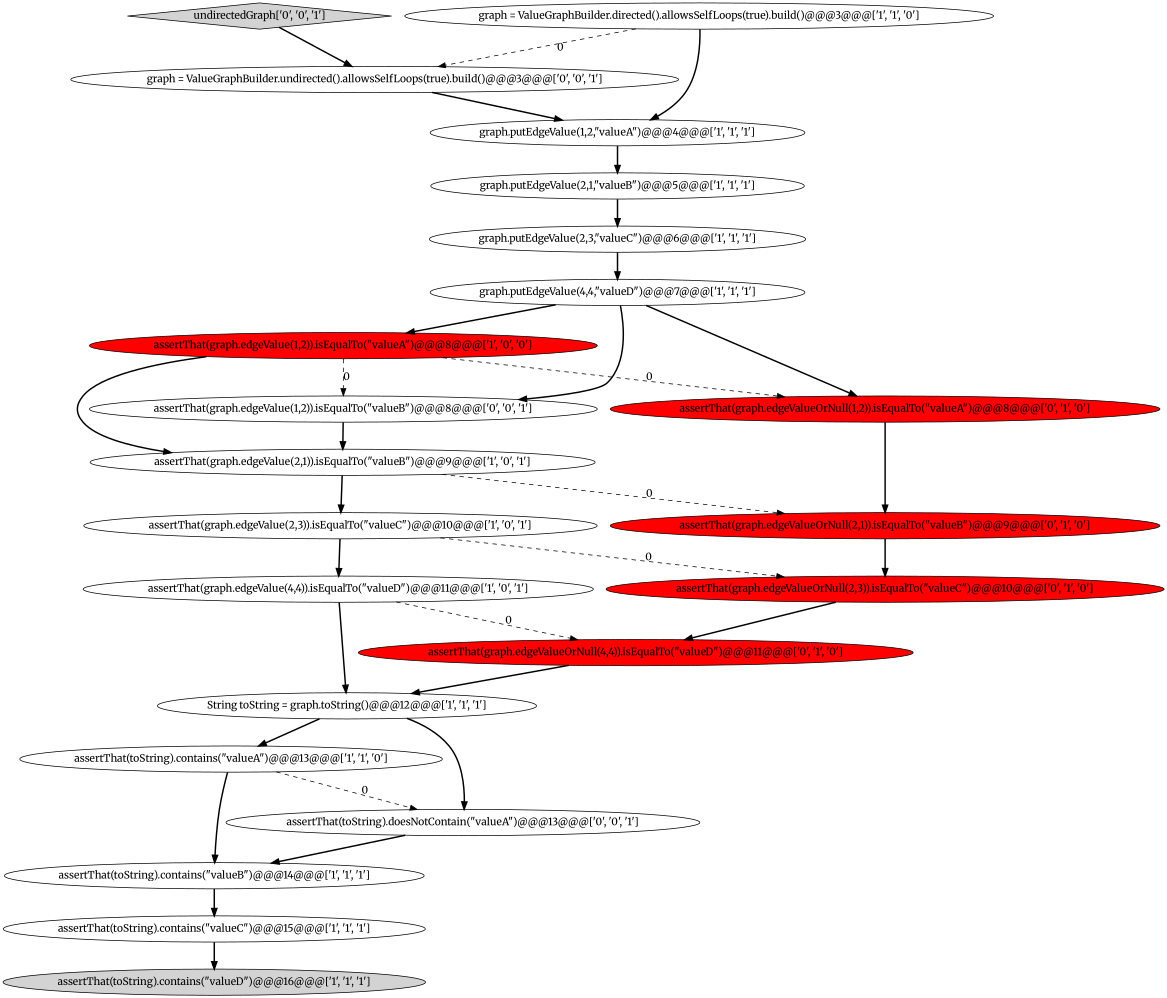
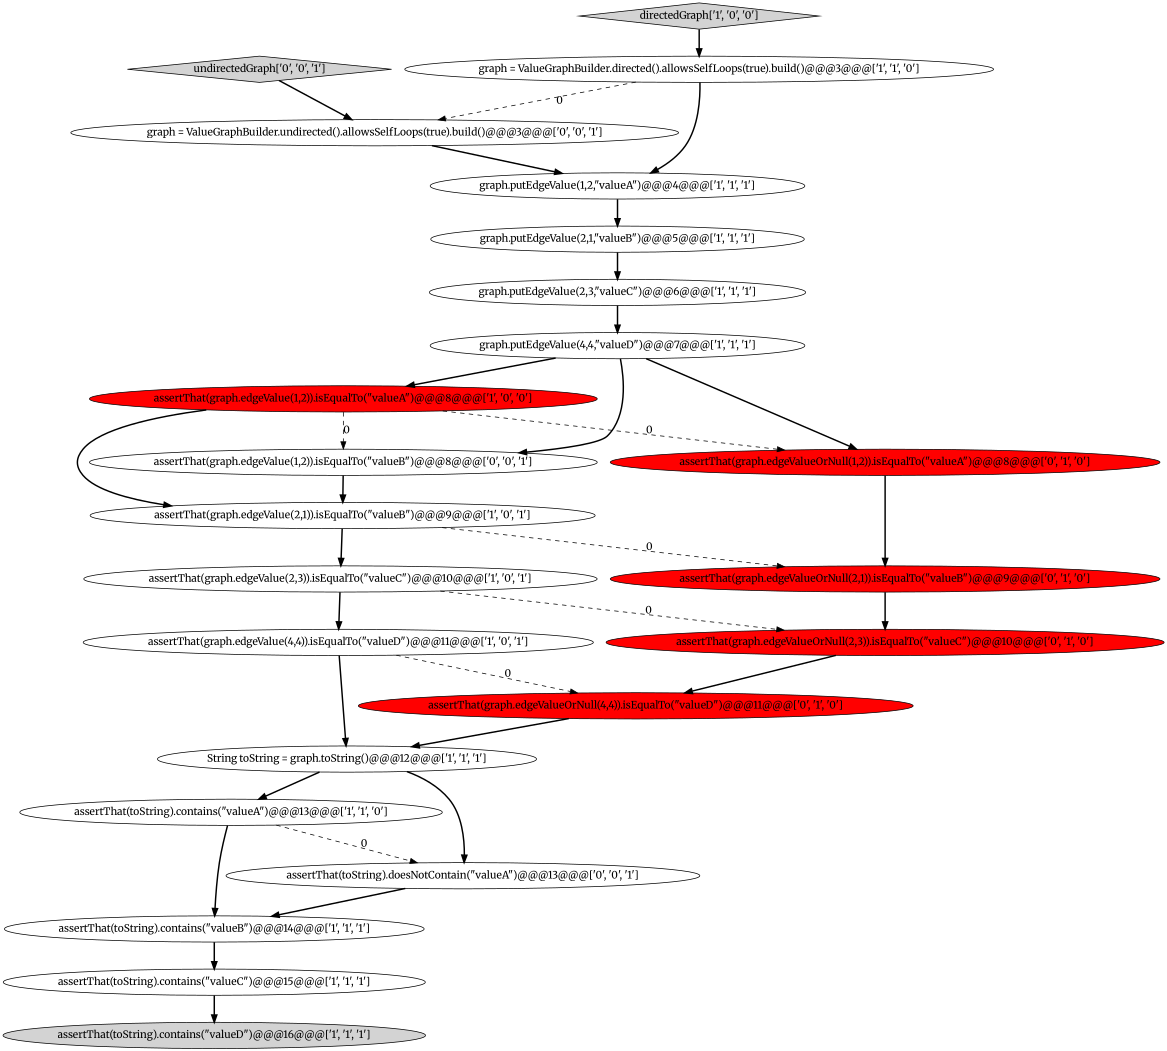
none -> (699, 16)
